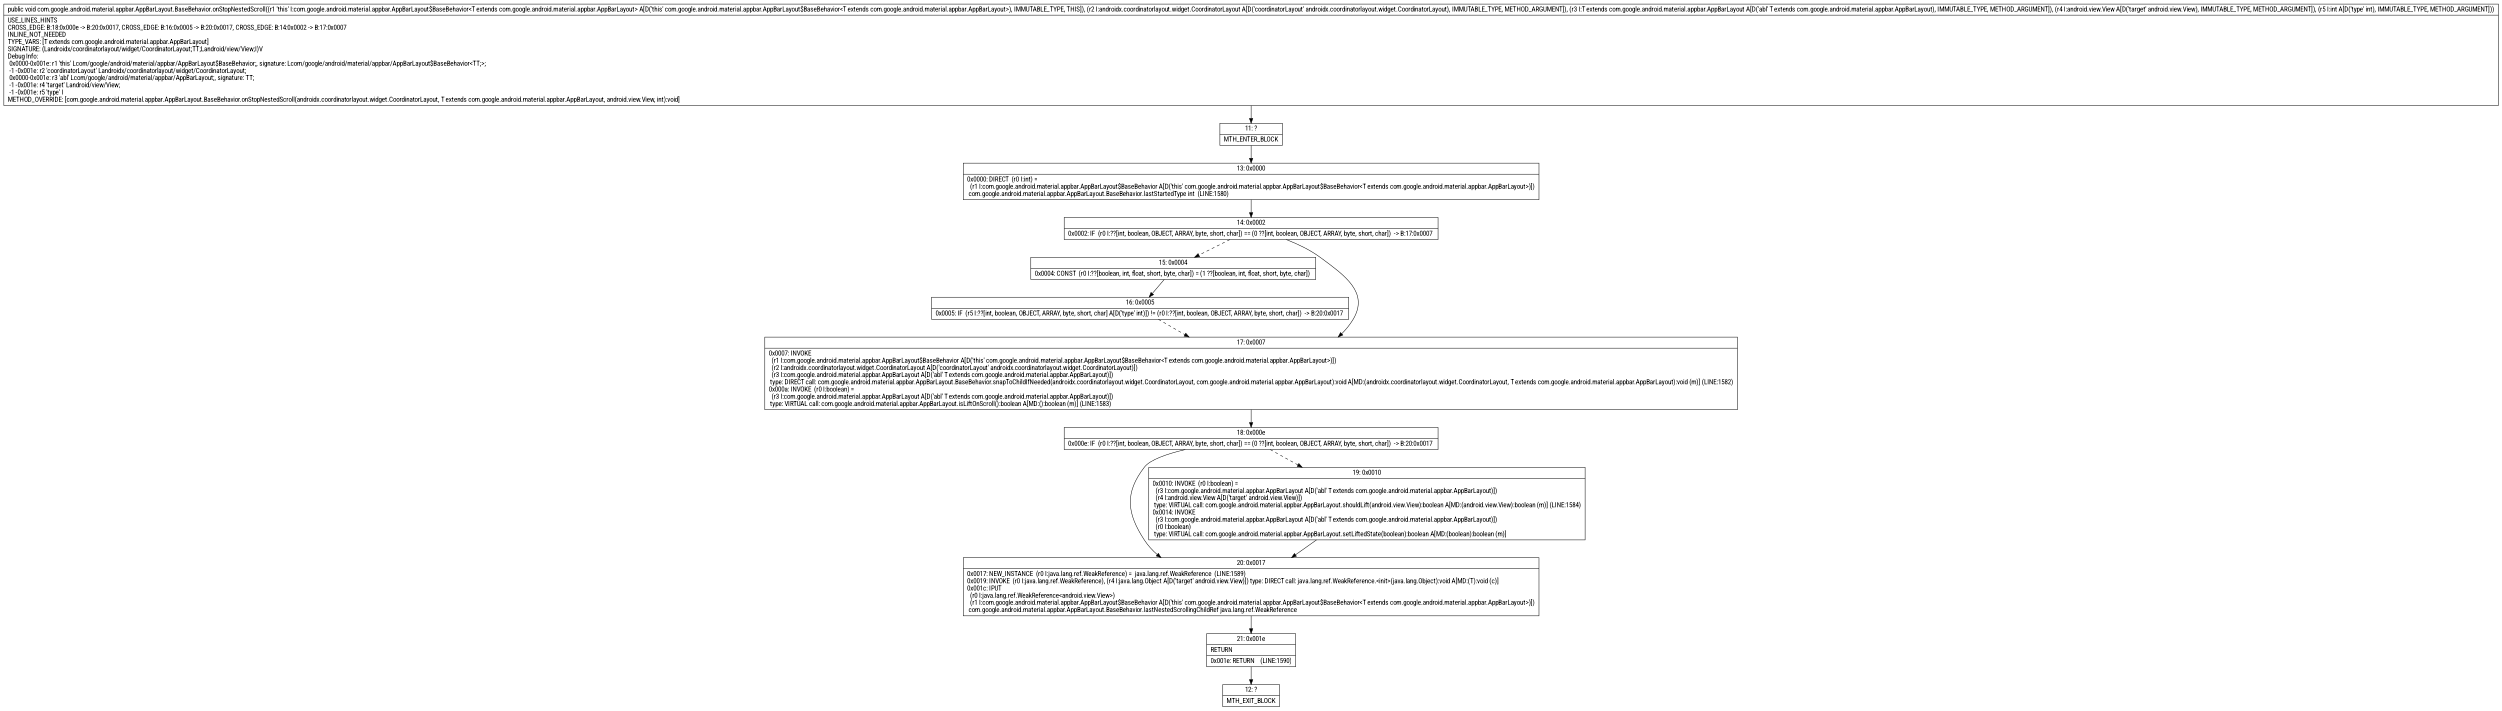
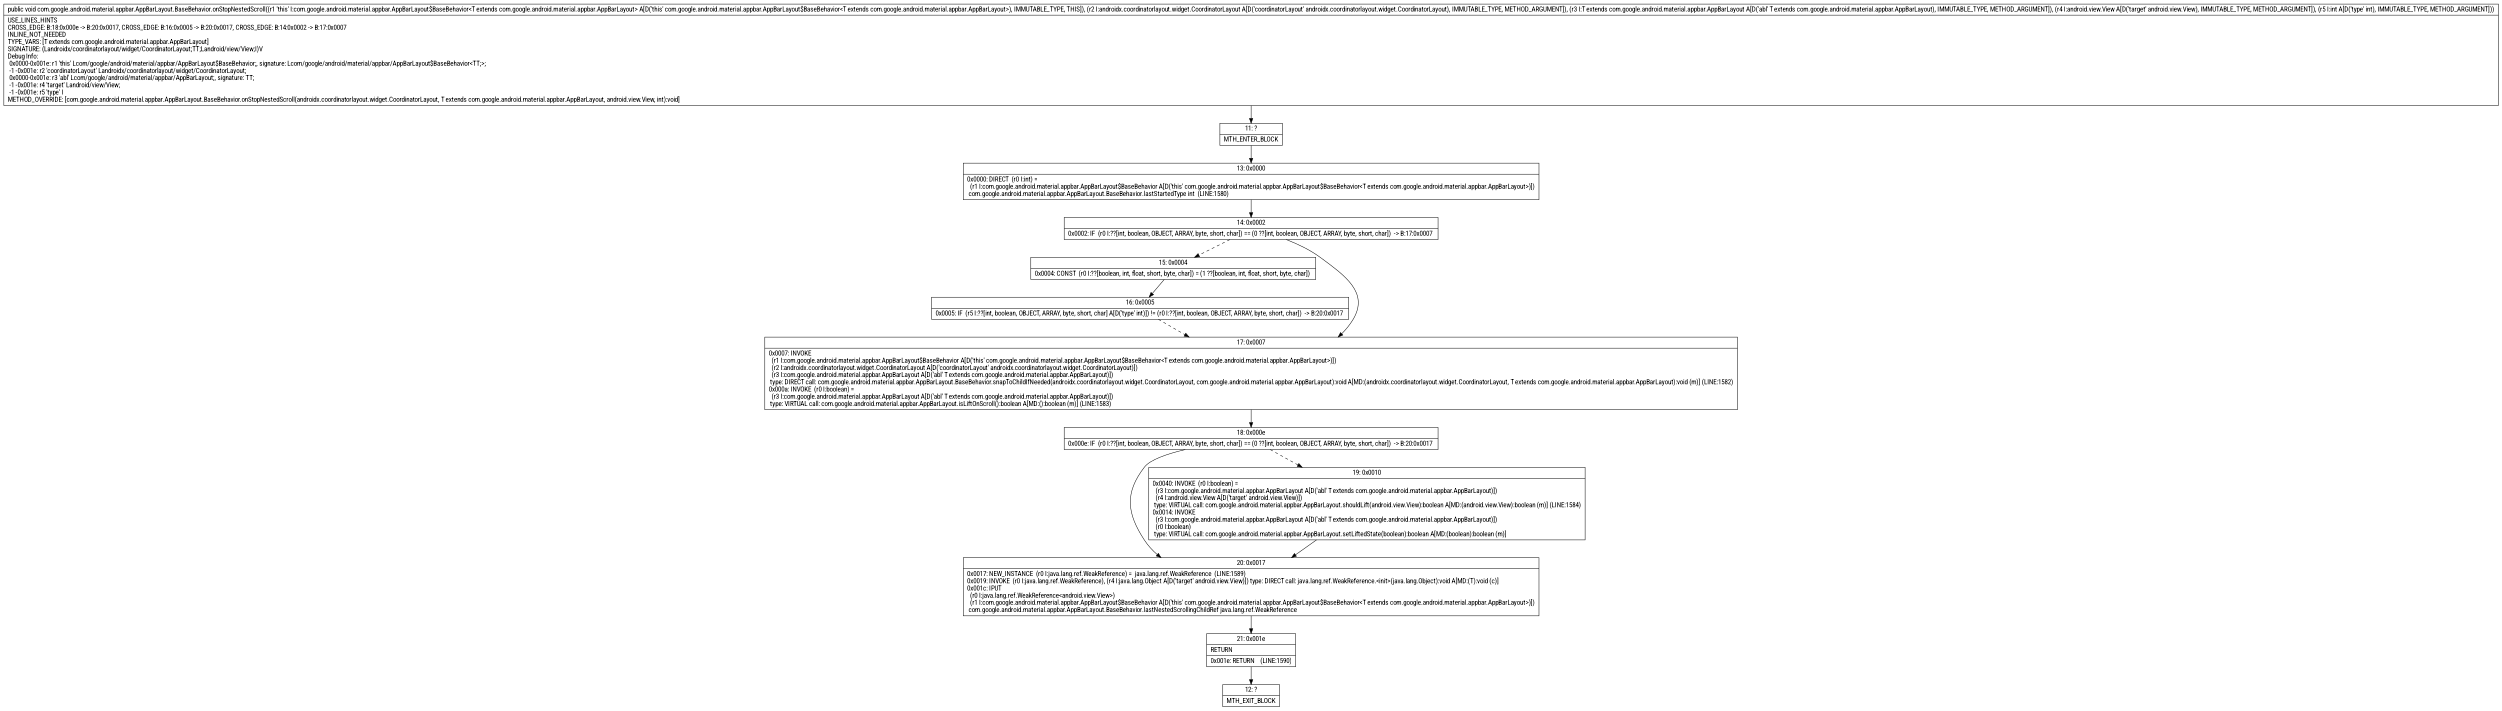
(1196, 484) -> (1196, 484)
